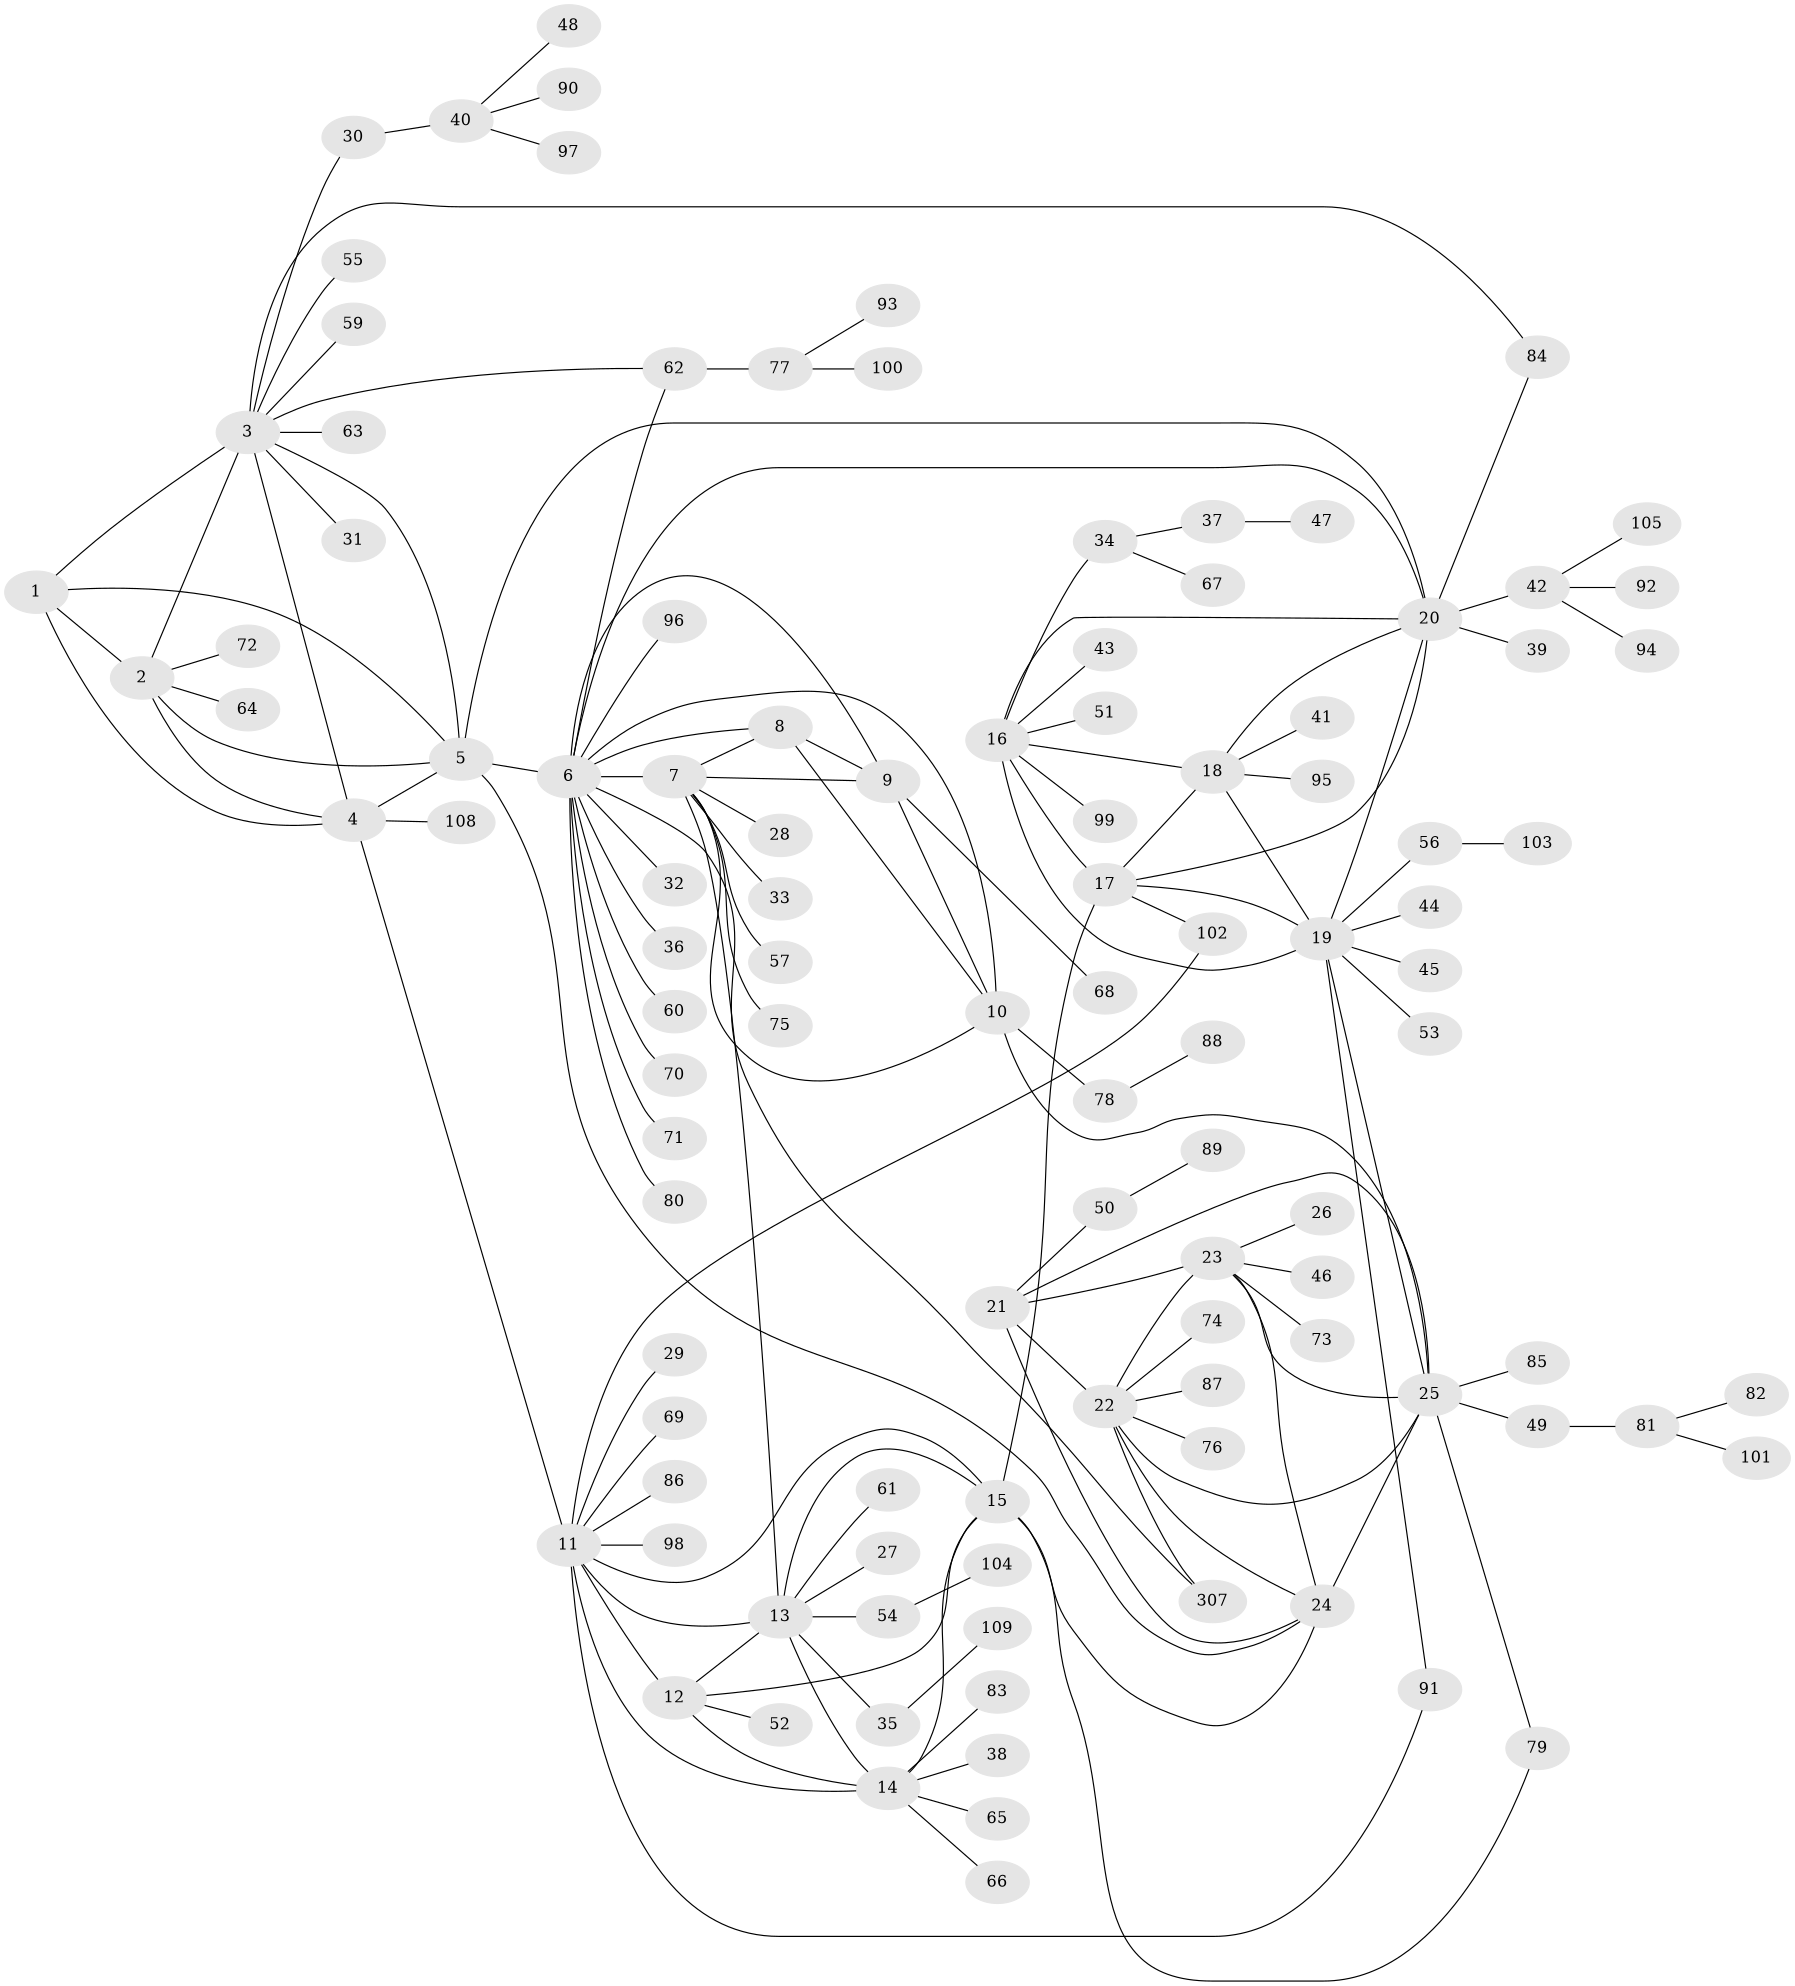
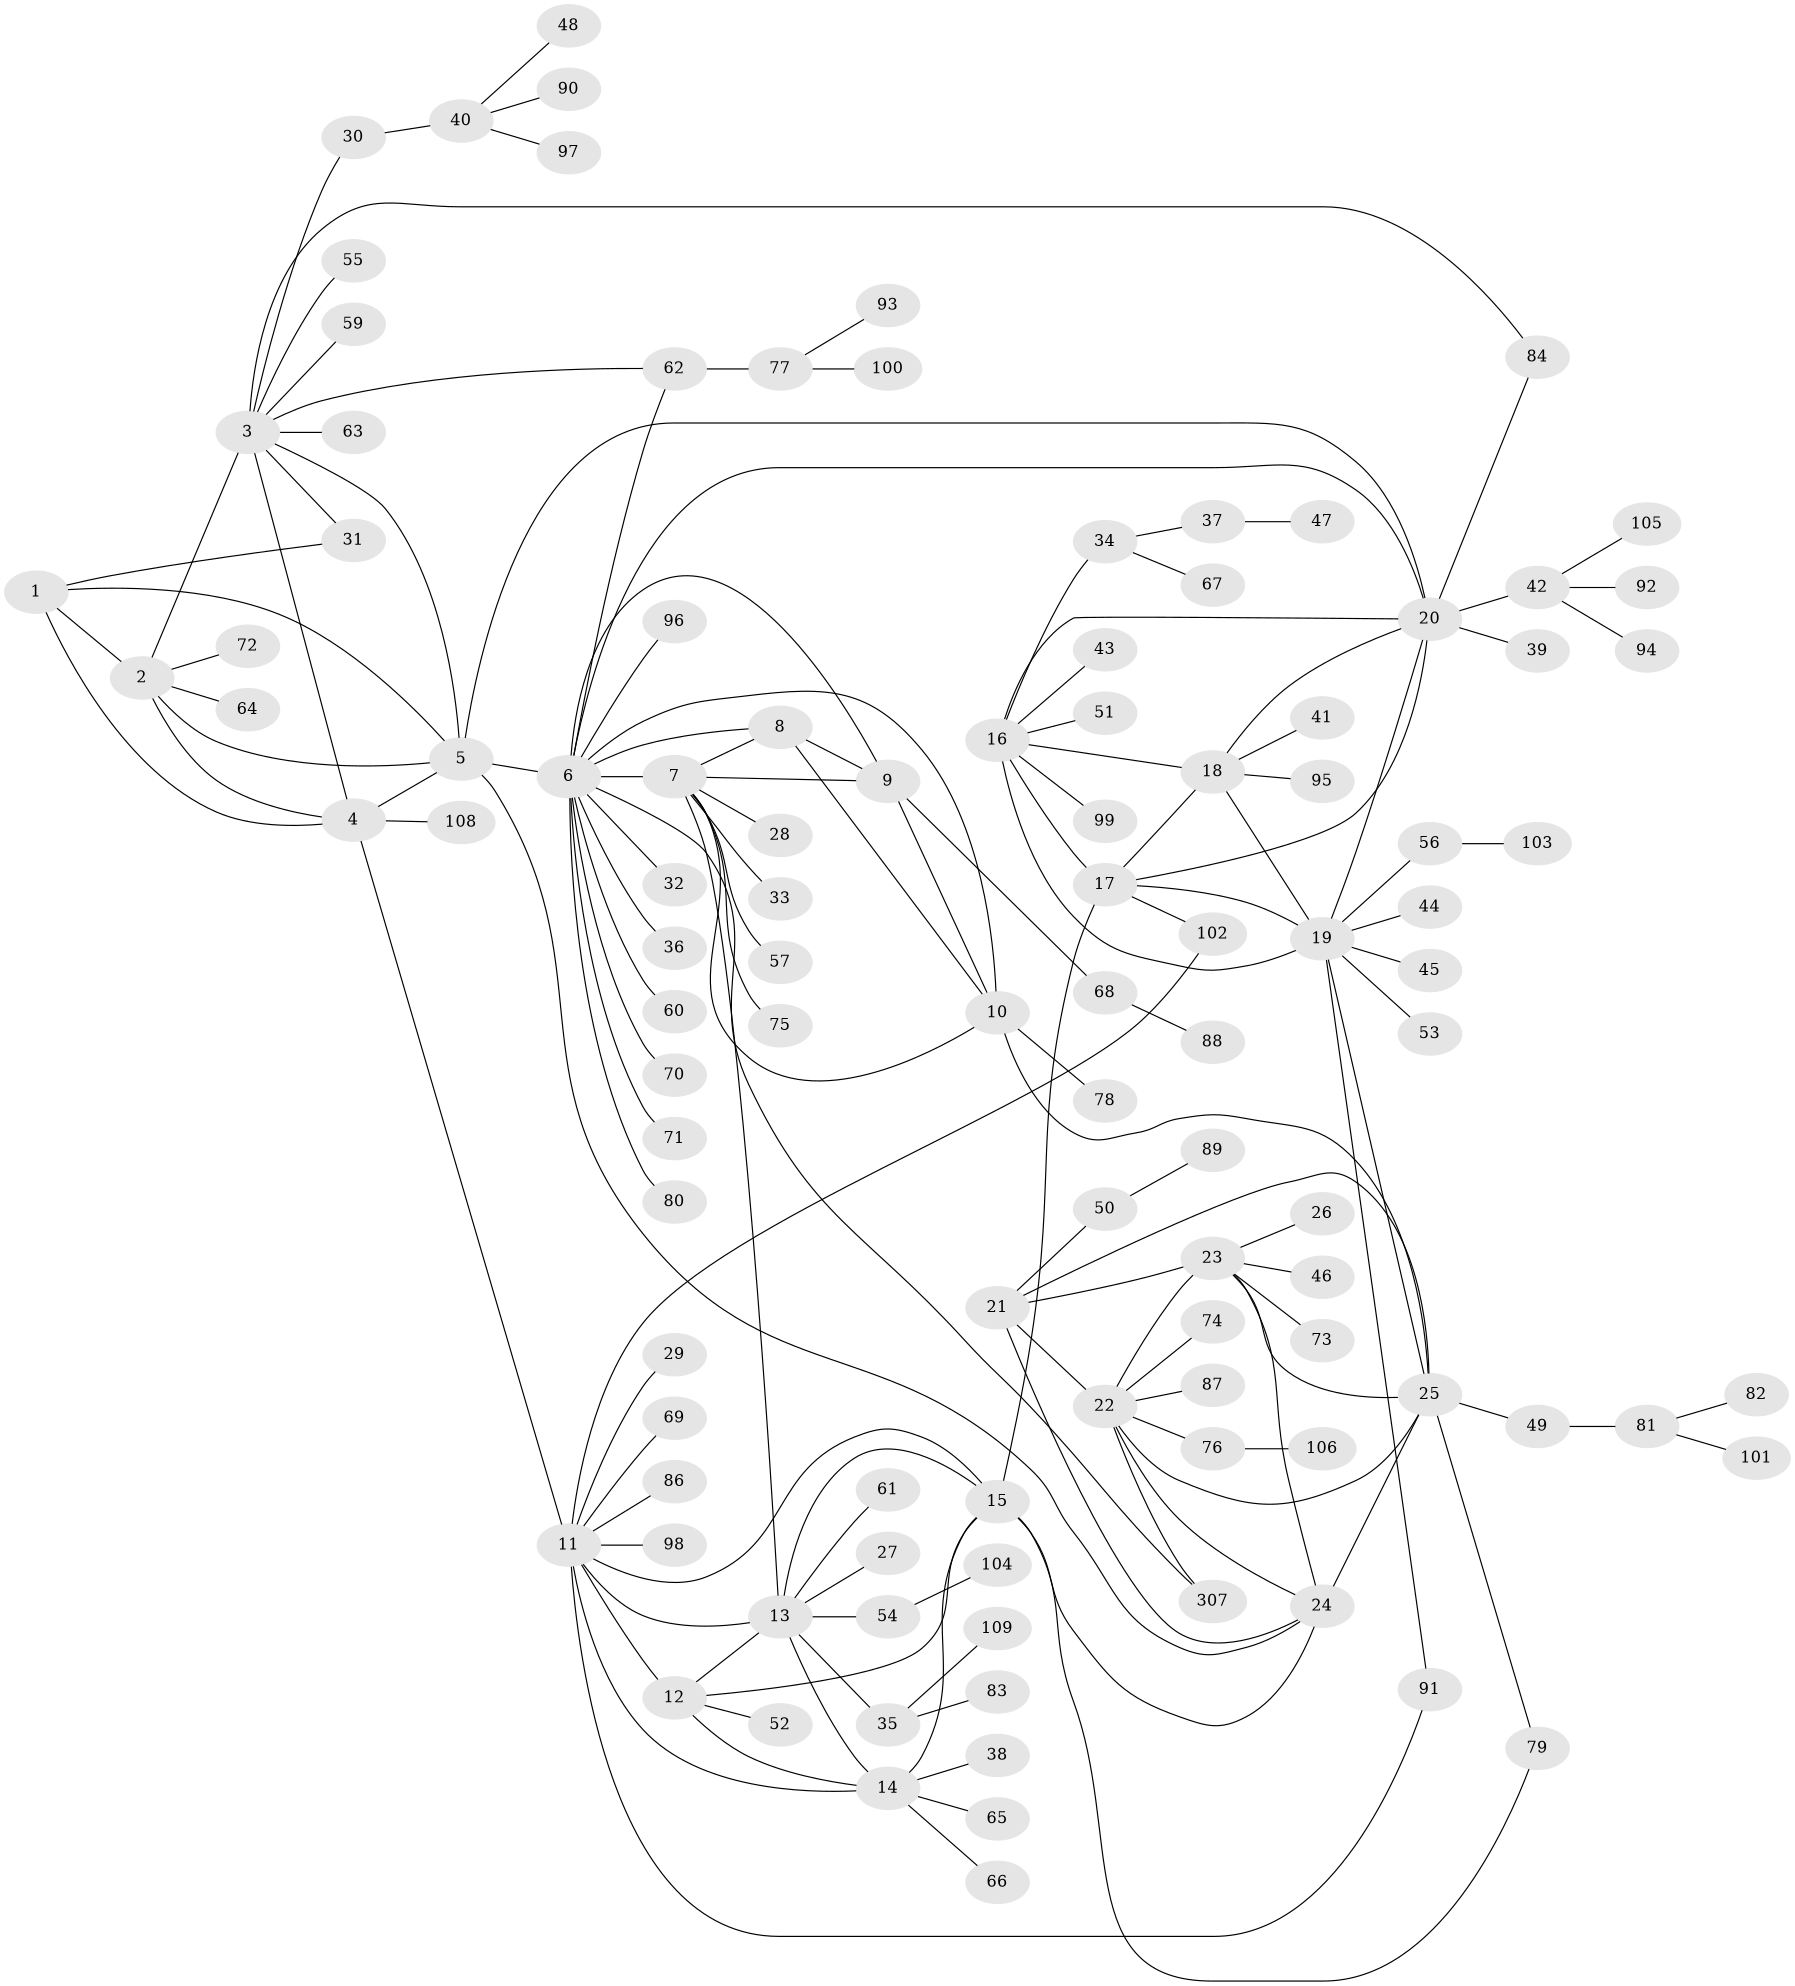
(138, 508) -> (181, 564)
(1159, 1072) -> (1159, 1018)
(1538, 1363) -> none
none -> (1322, 1449)
(943, 1740) -> (947, 1707)
